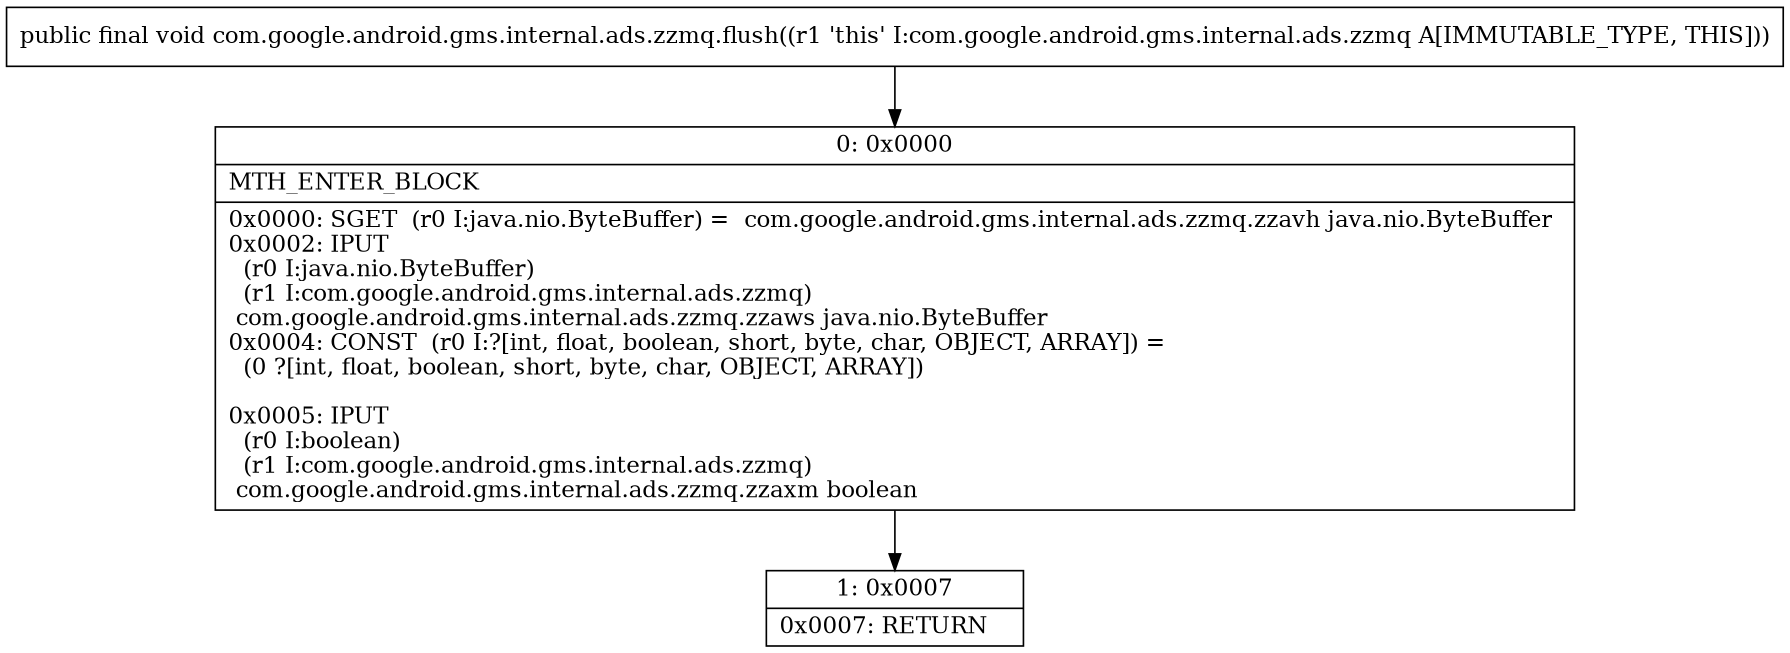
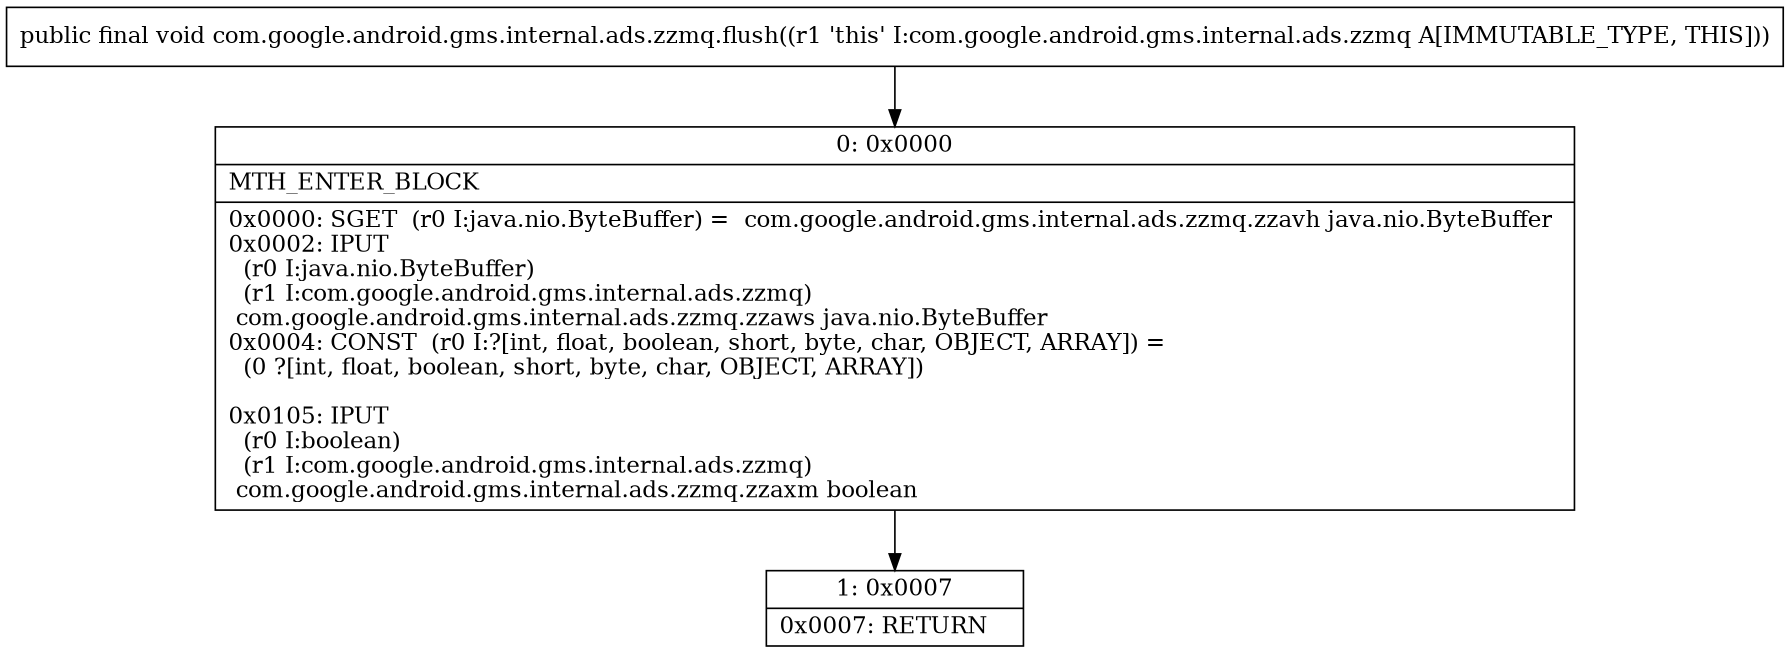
(316, 417) -> (316, 417)
